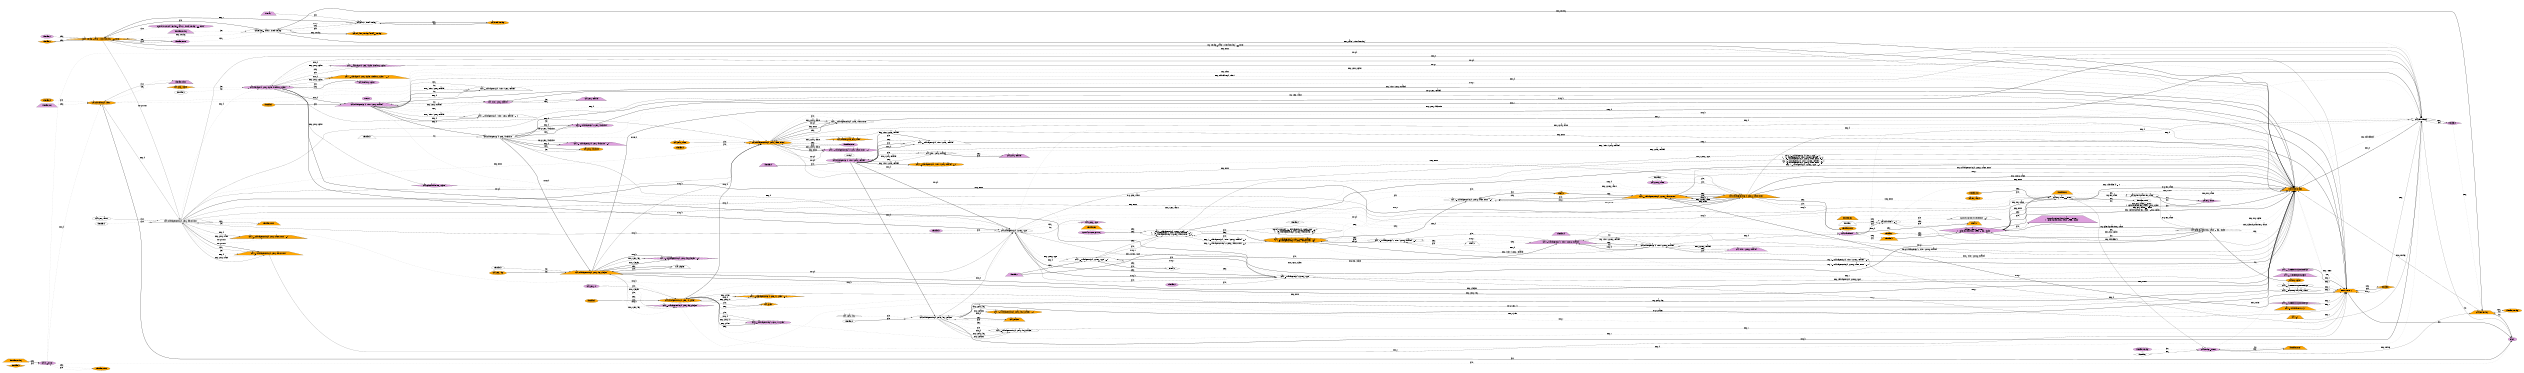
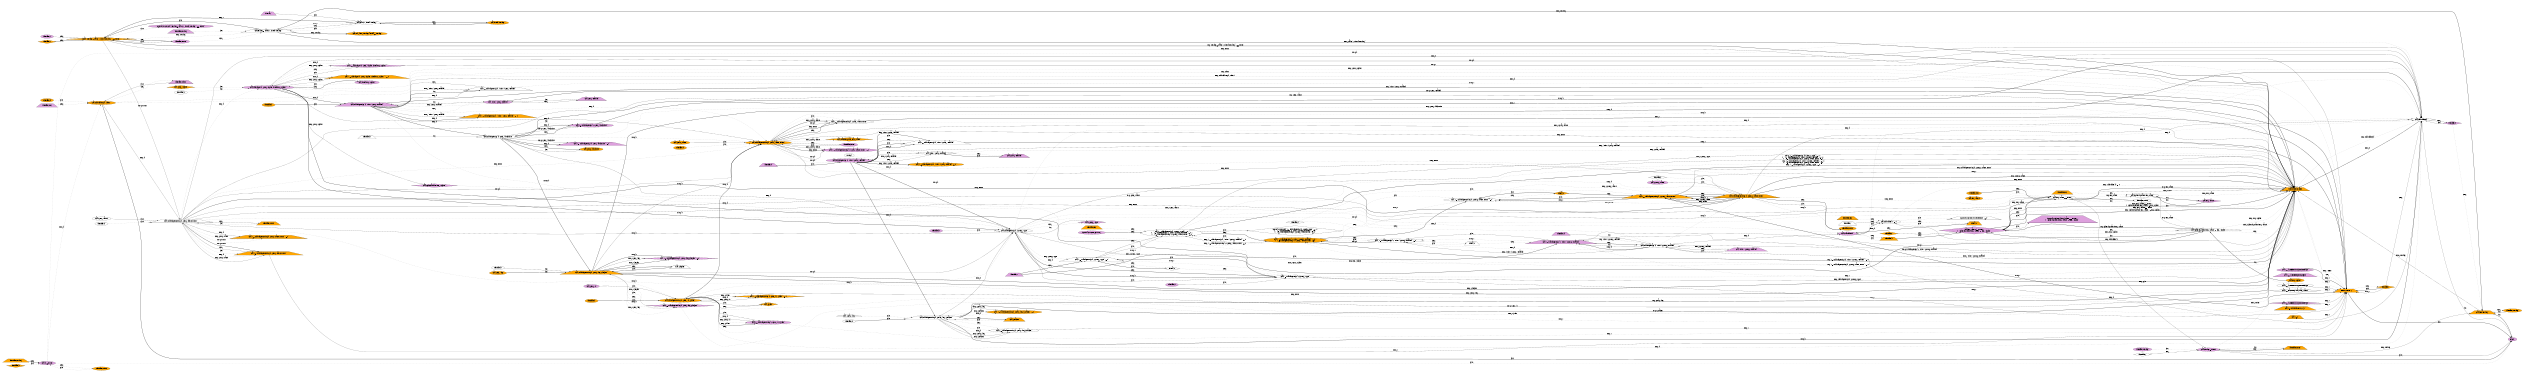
(367, 99) -> none
(498, 116) -> (498, 116)
(634, 137) -> (634, 137)
(2142, 282) -> (2142, 282)
none -> (2366, 356)
